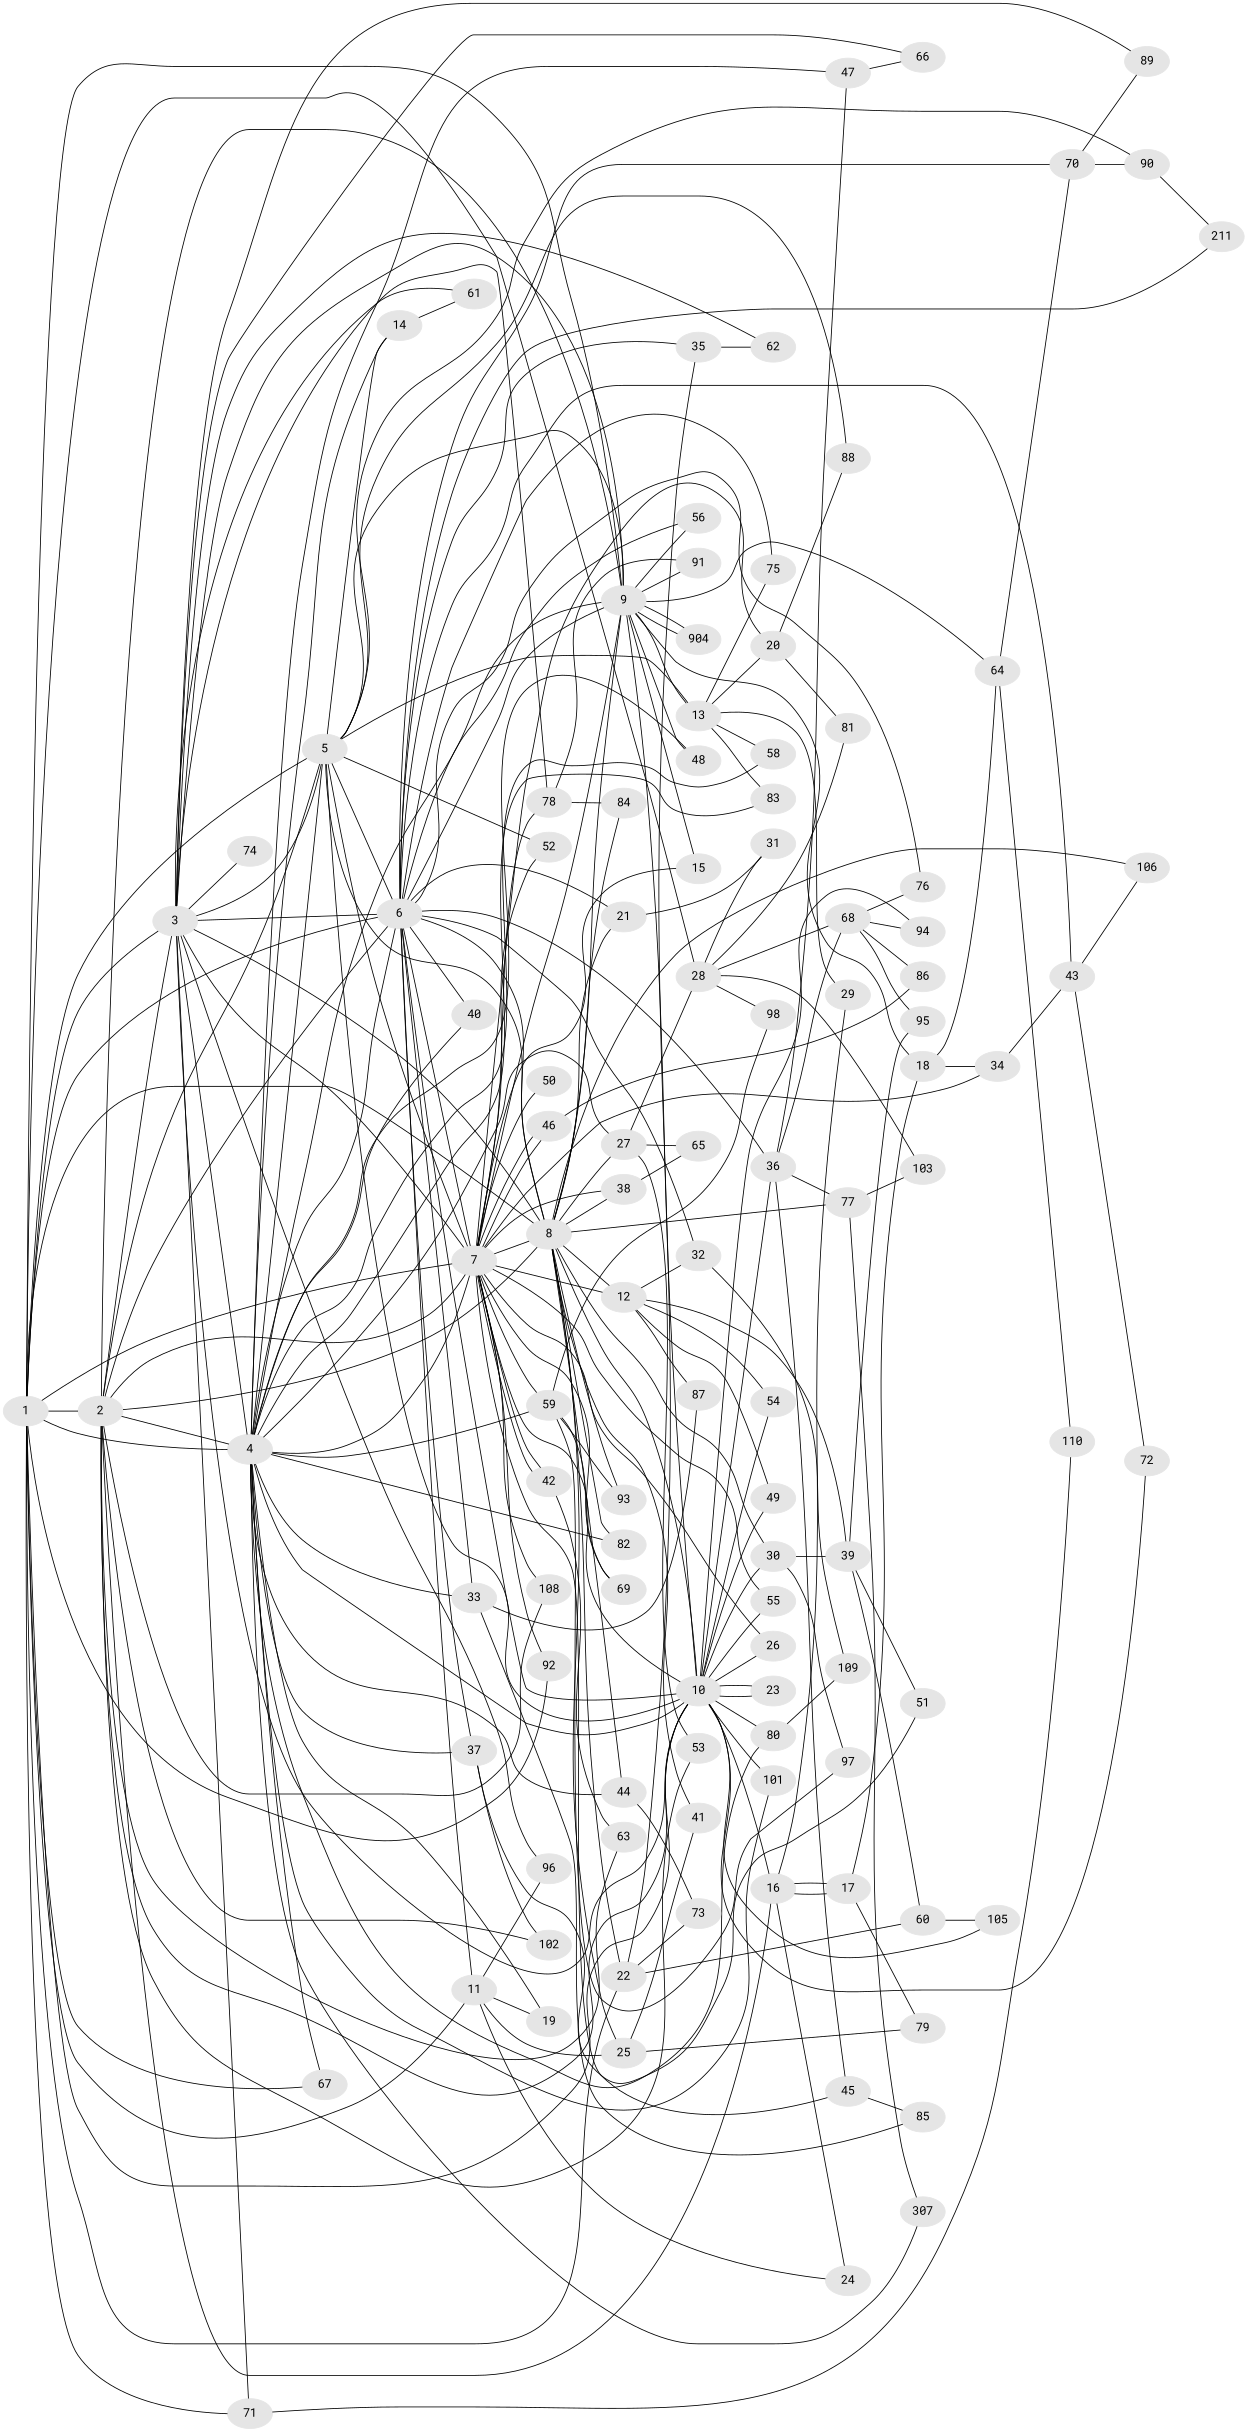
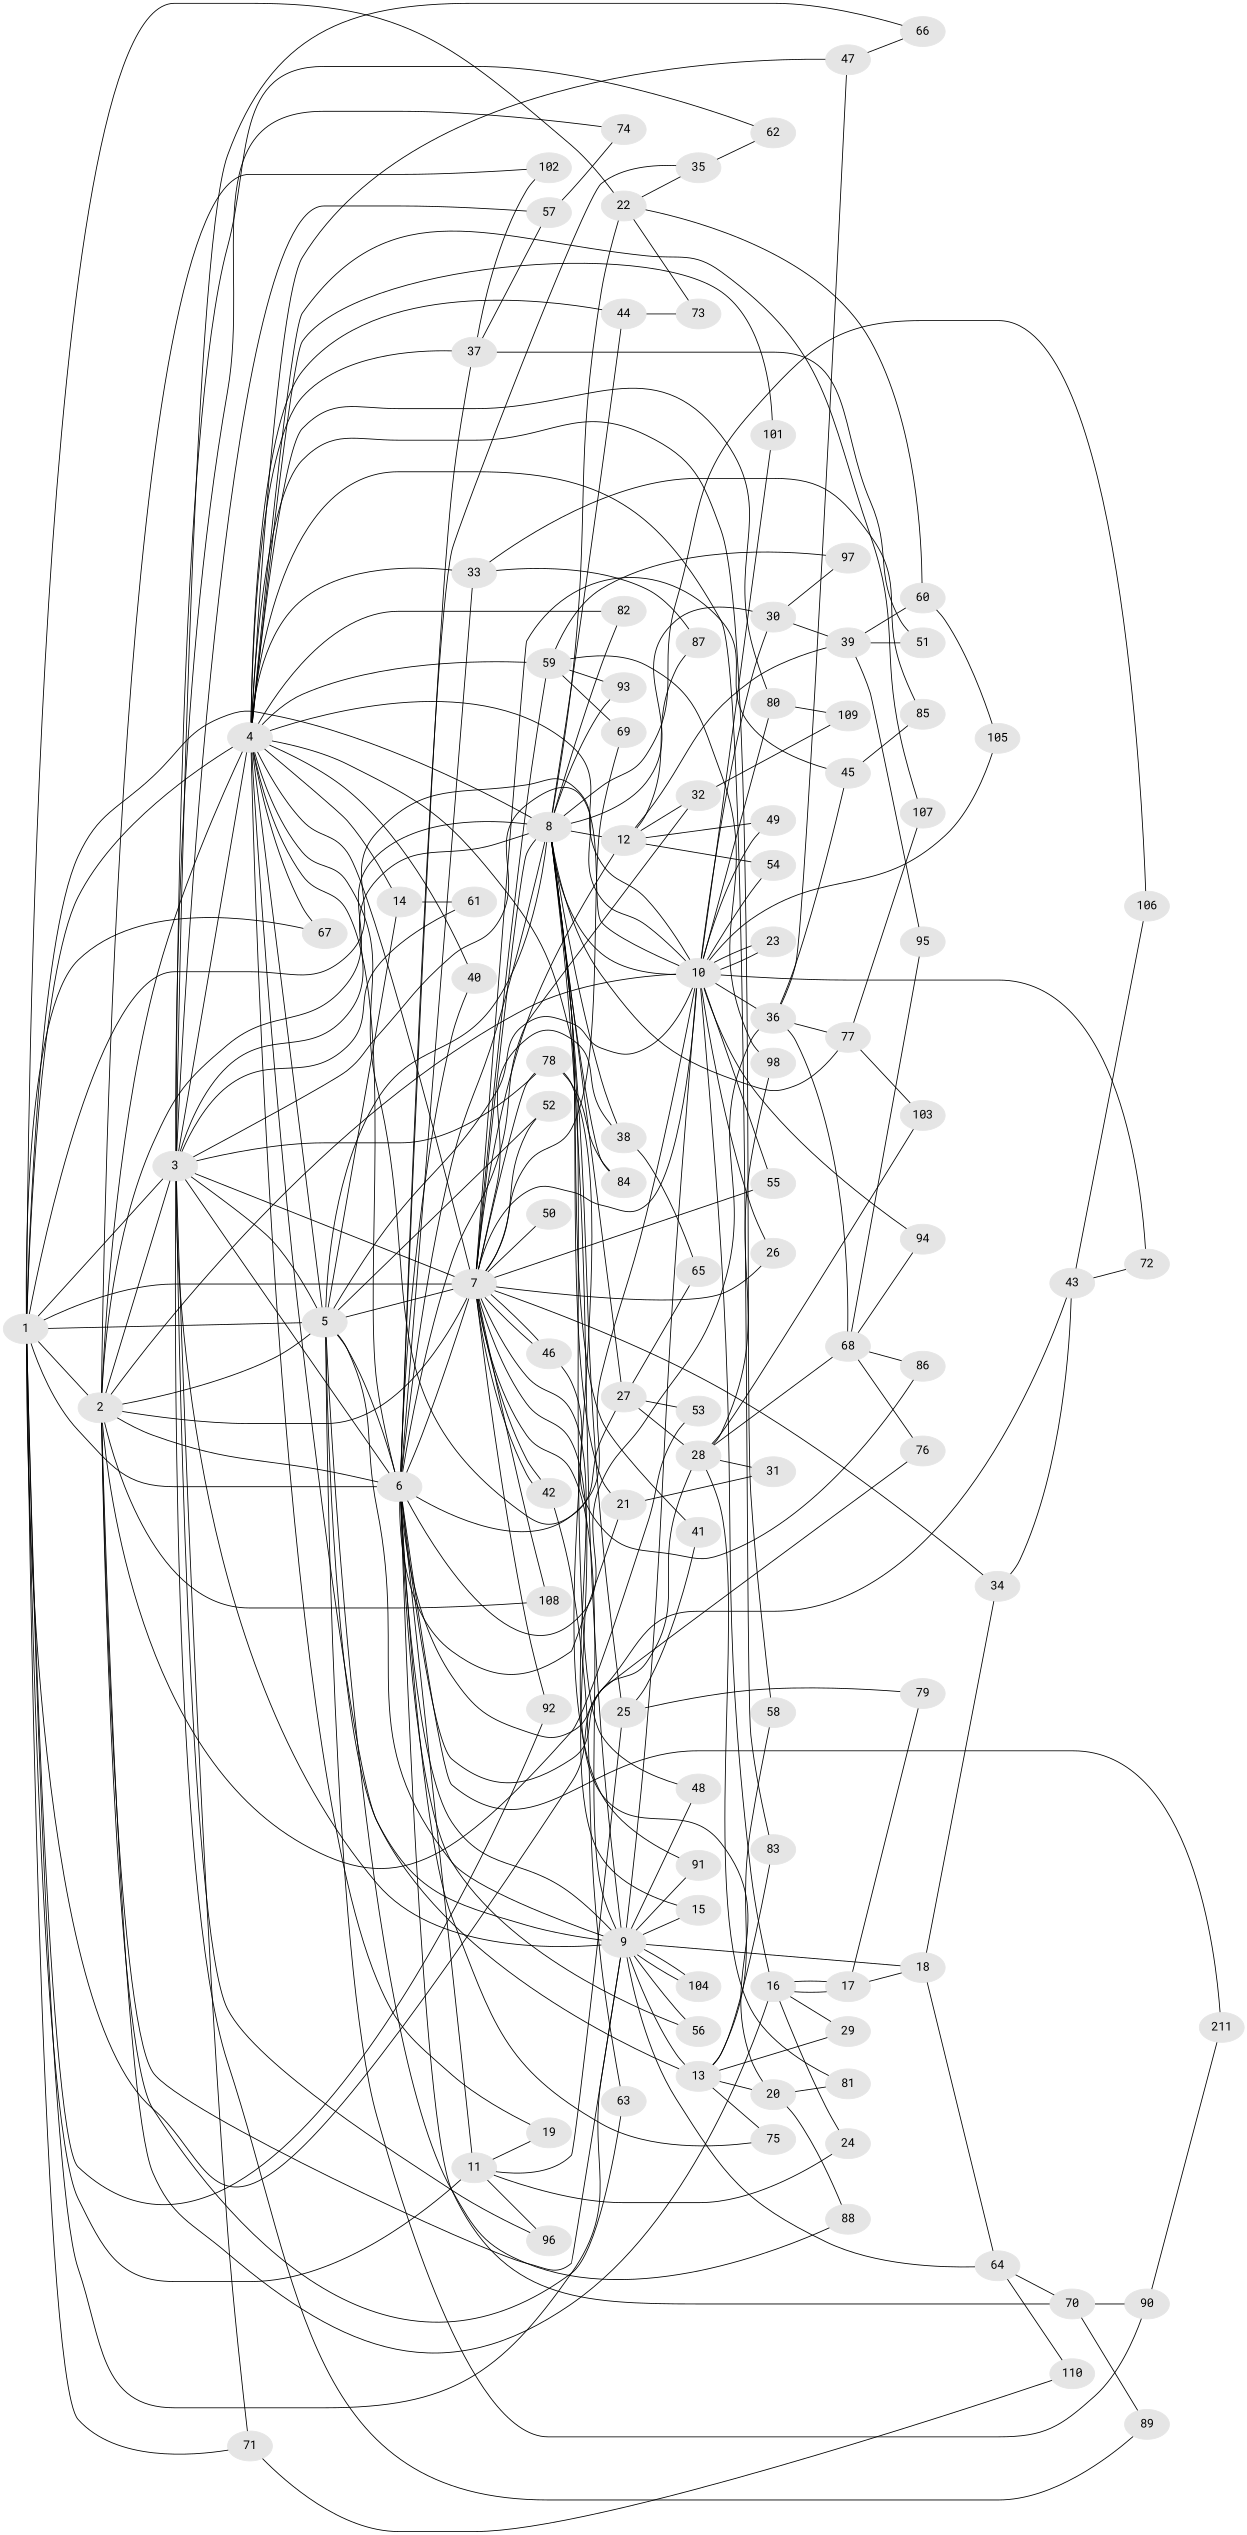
none -> (549, 213)
(698, 640) -> (698, 1987)
(923, 2212) -> (923, 813)
